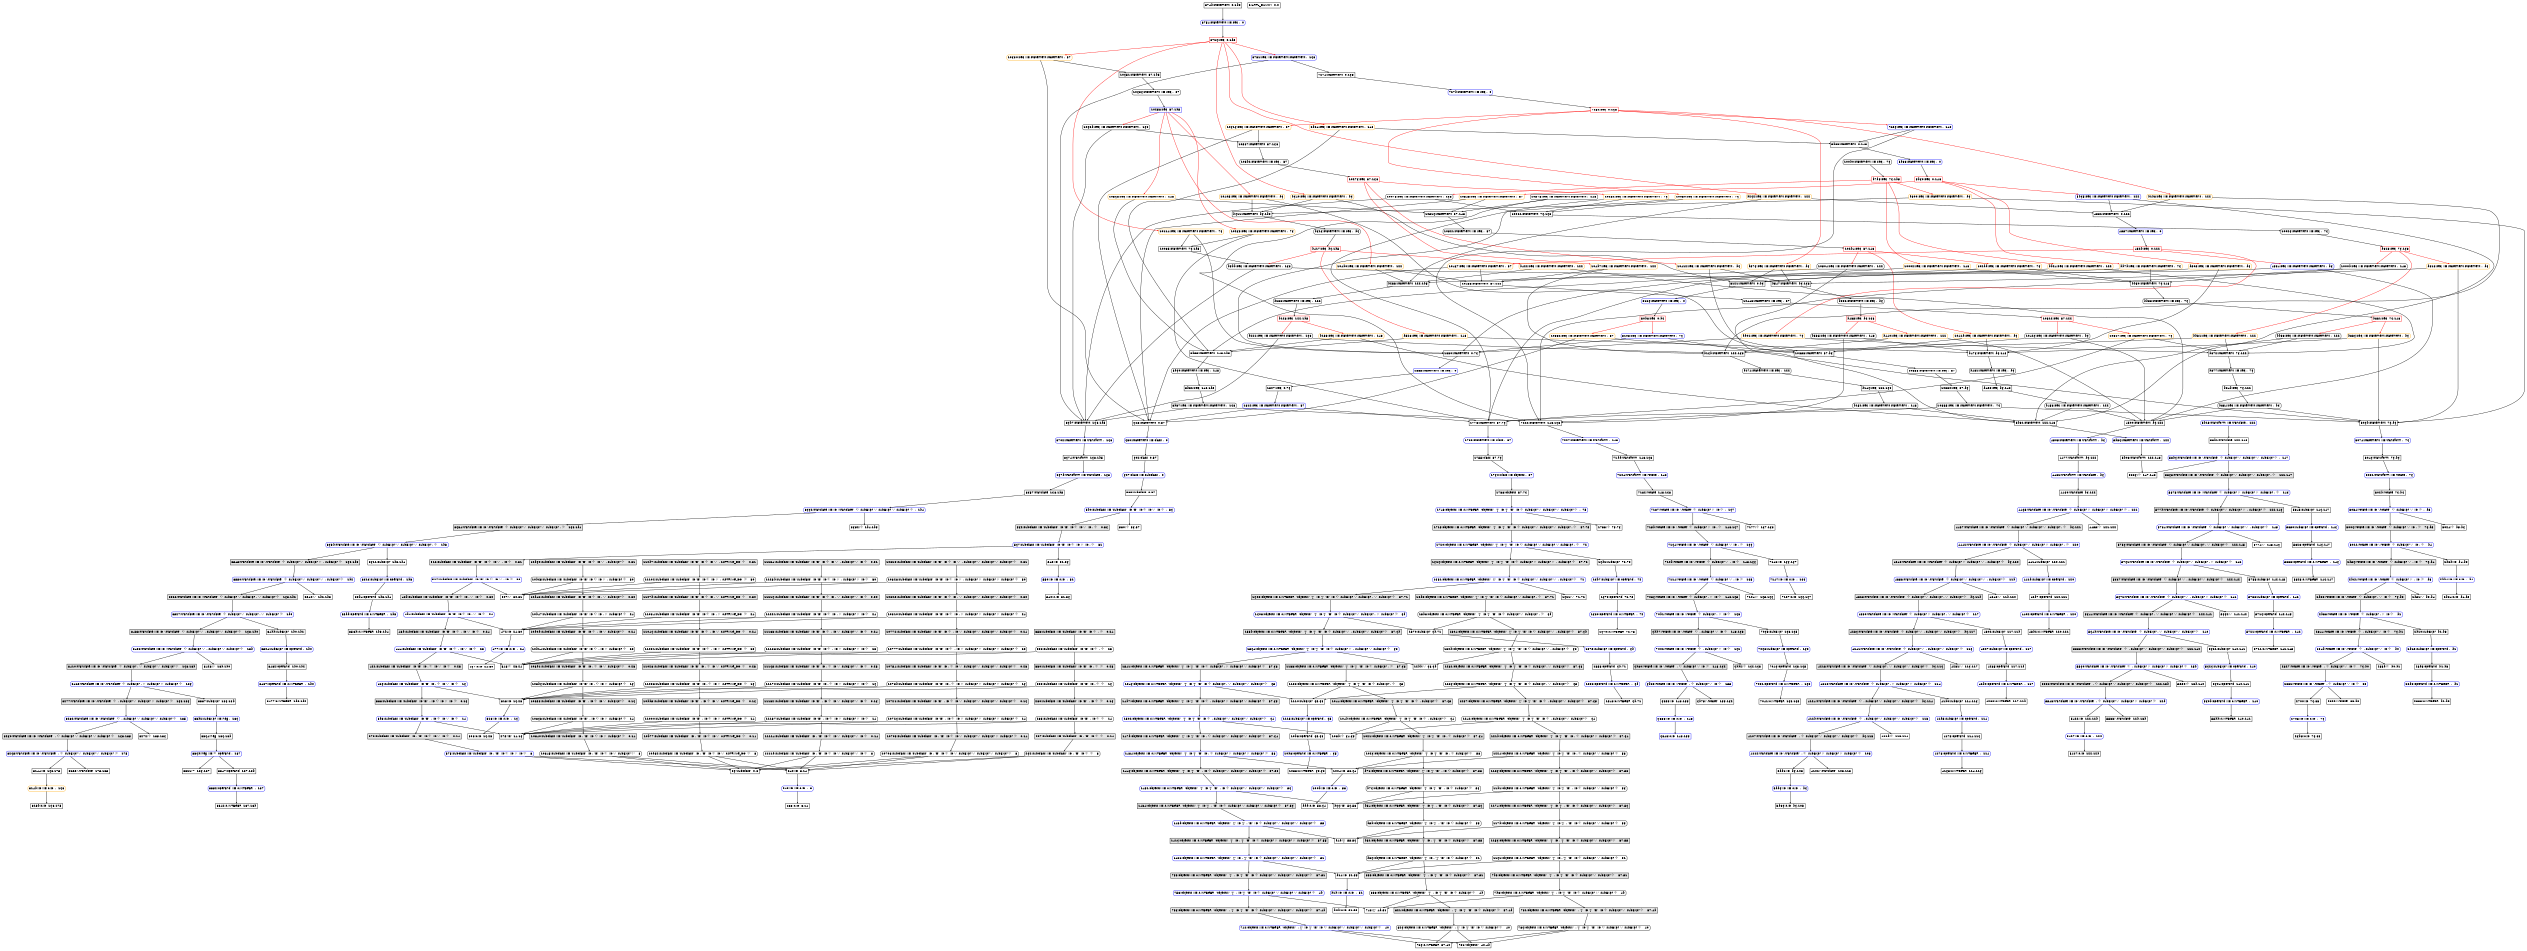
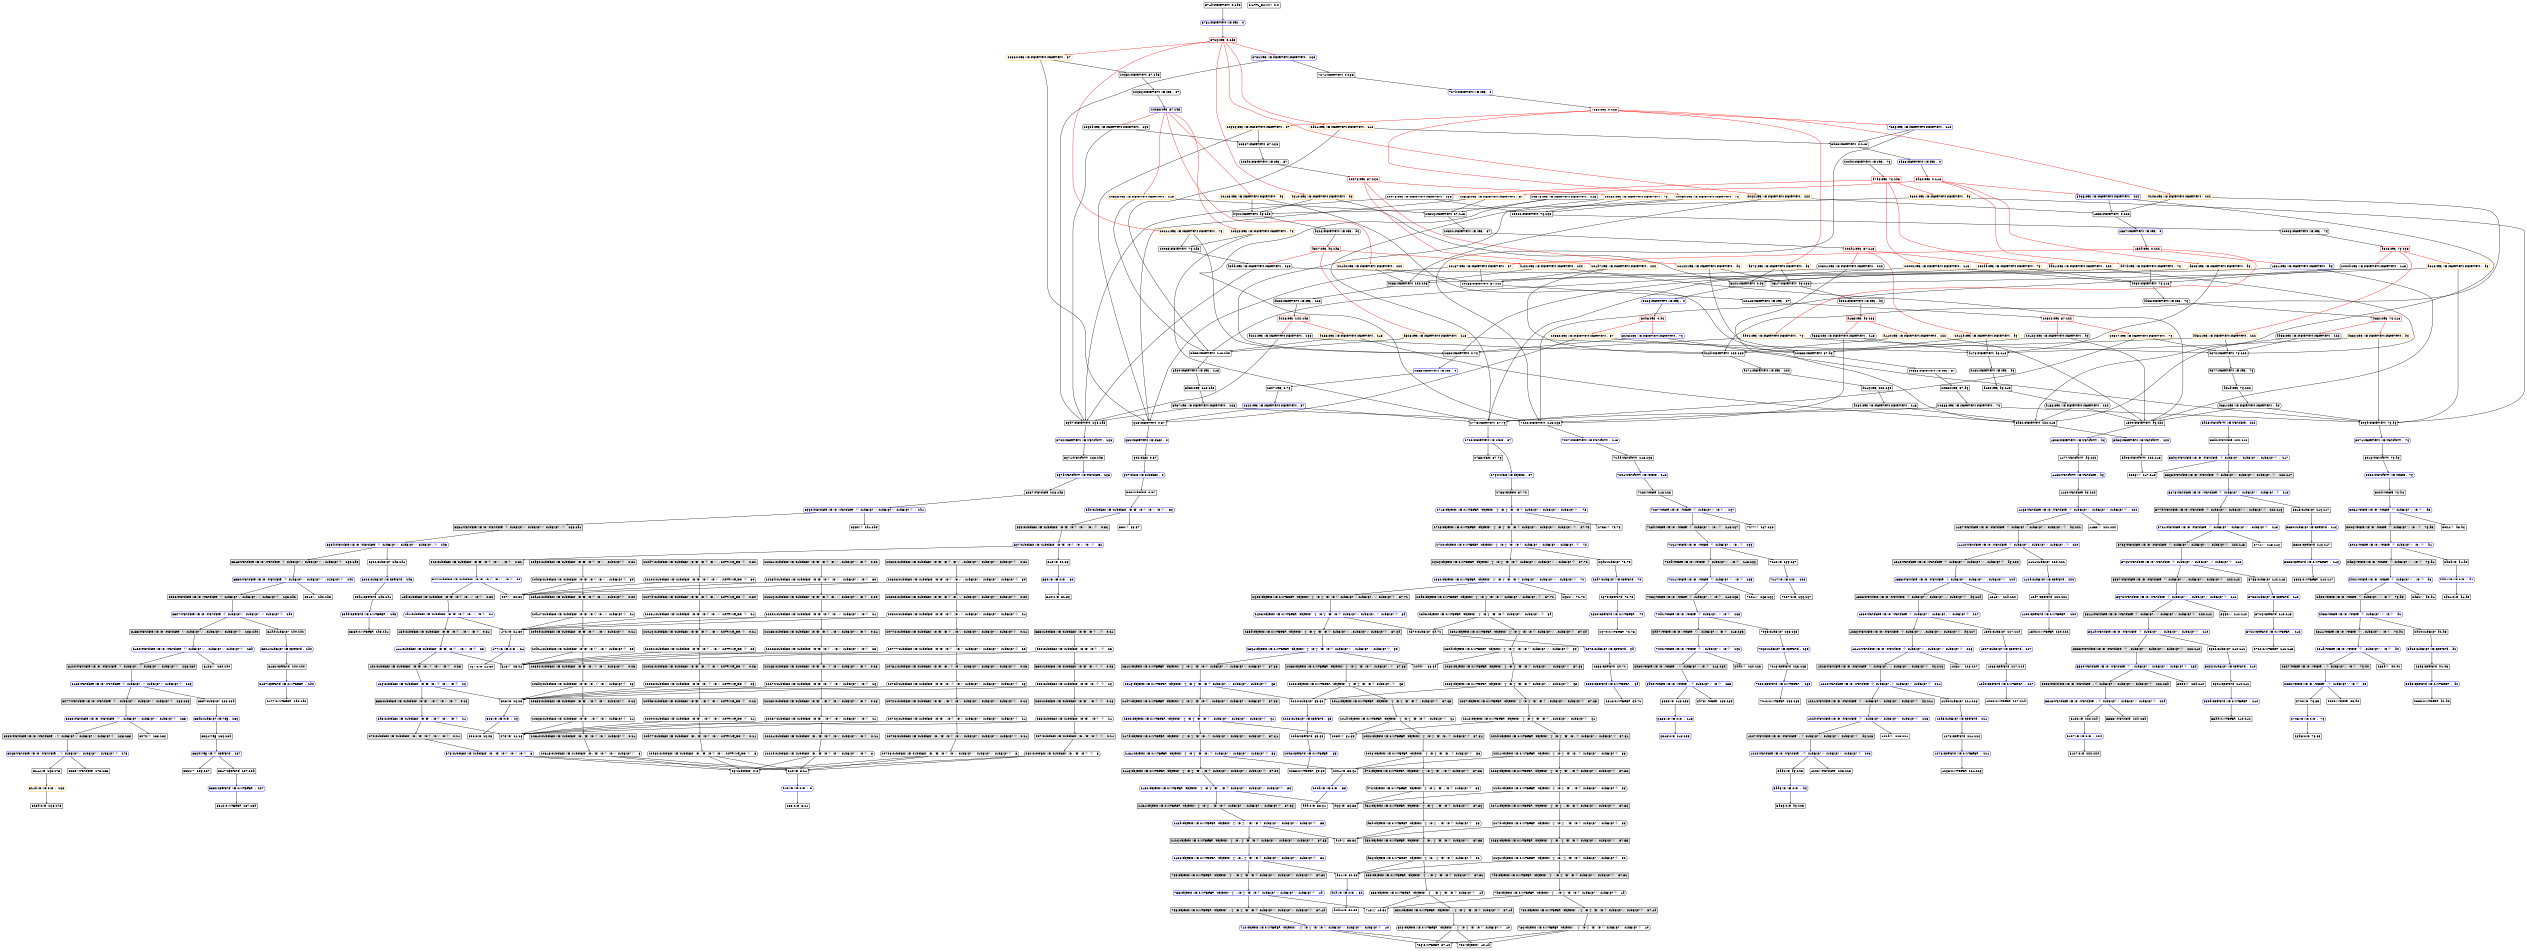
(1326, 249) -> (1326, 249)
(1499, 466) -> (1506, 455)
